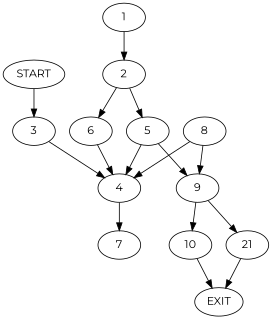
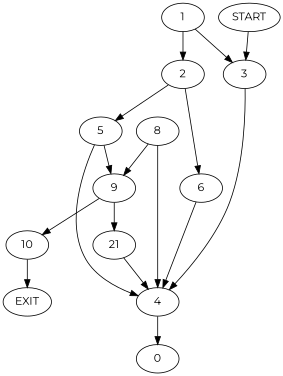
none -> (211, 43)
(119, 245) -> (158, 359)
(235, 270) -> (134, 270)
